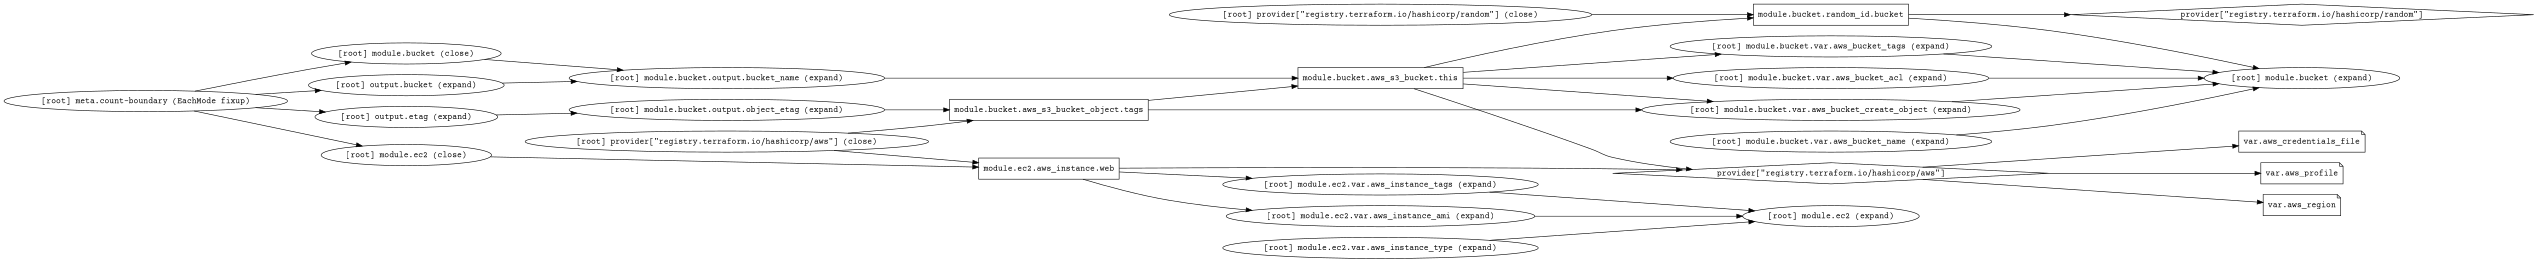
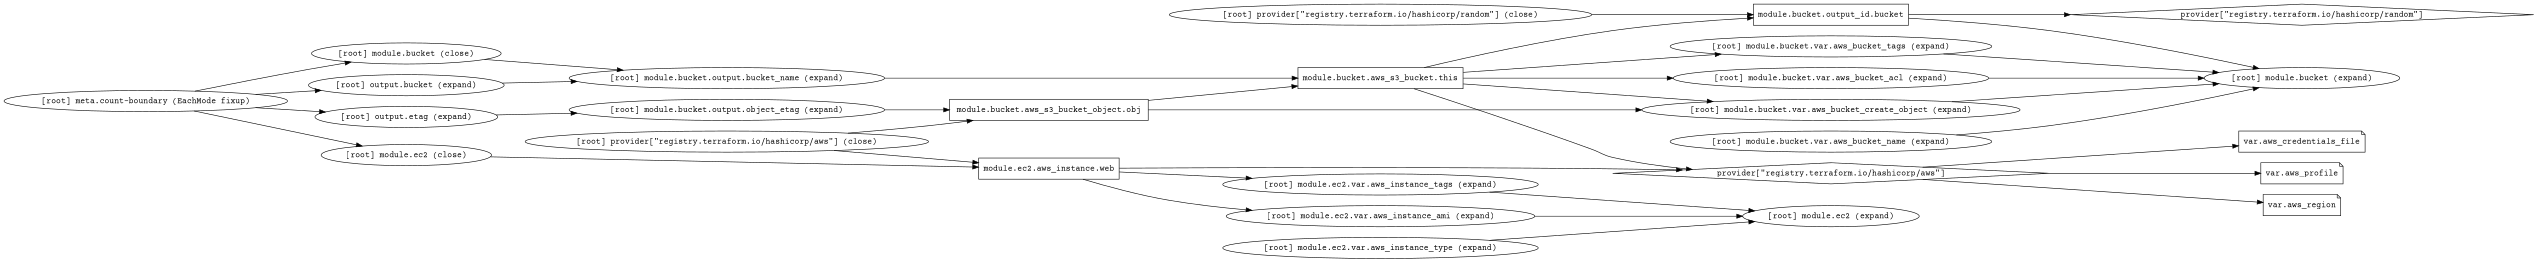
(1831, 15) -> (1831, 15)
(1049, 110) -> (1049, 110)
